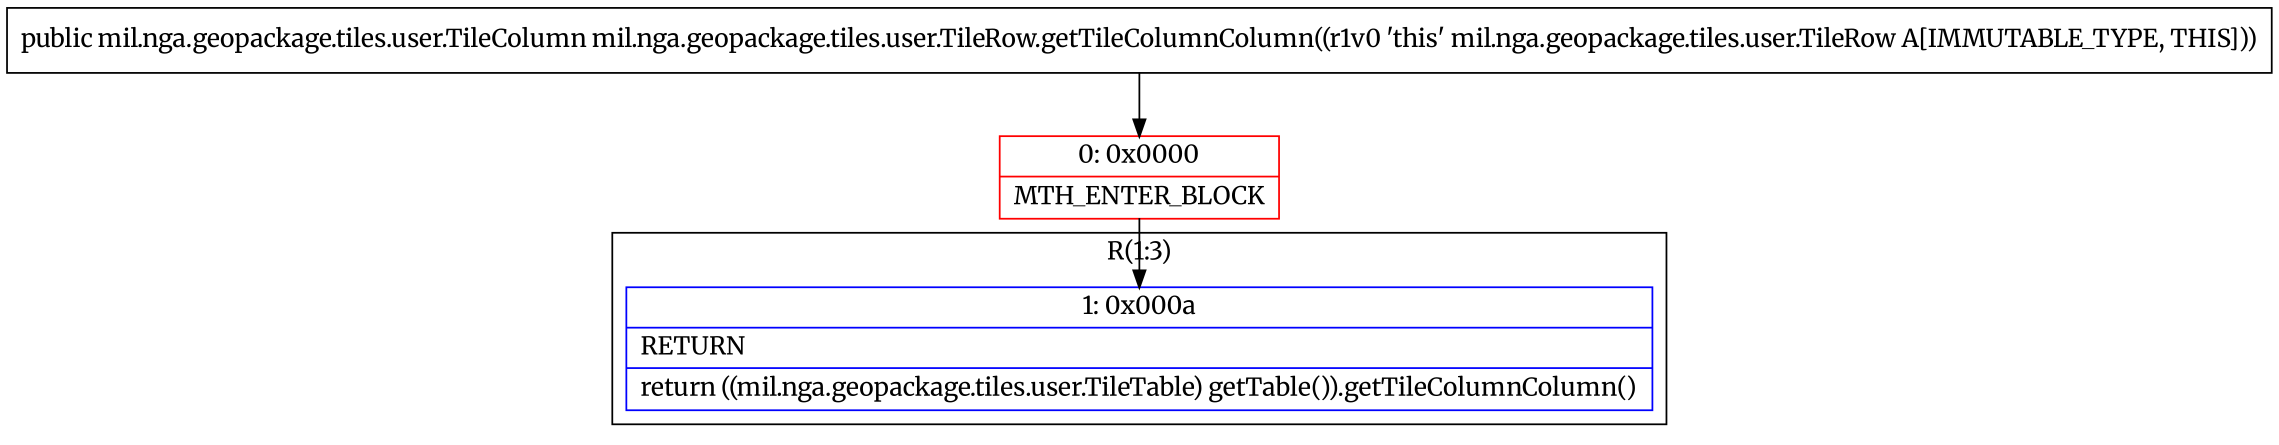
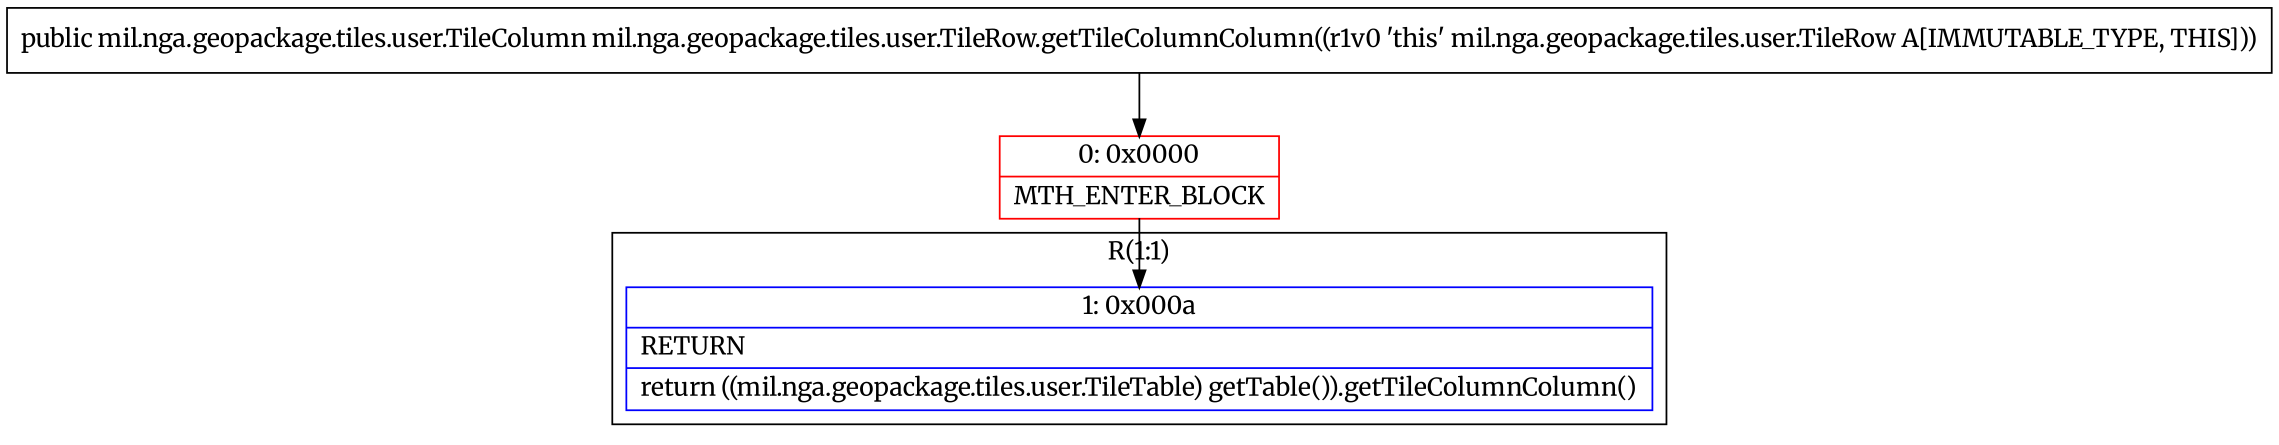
(1139, 253) -> (1139, 253)
